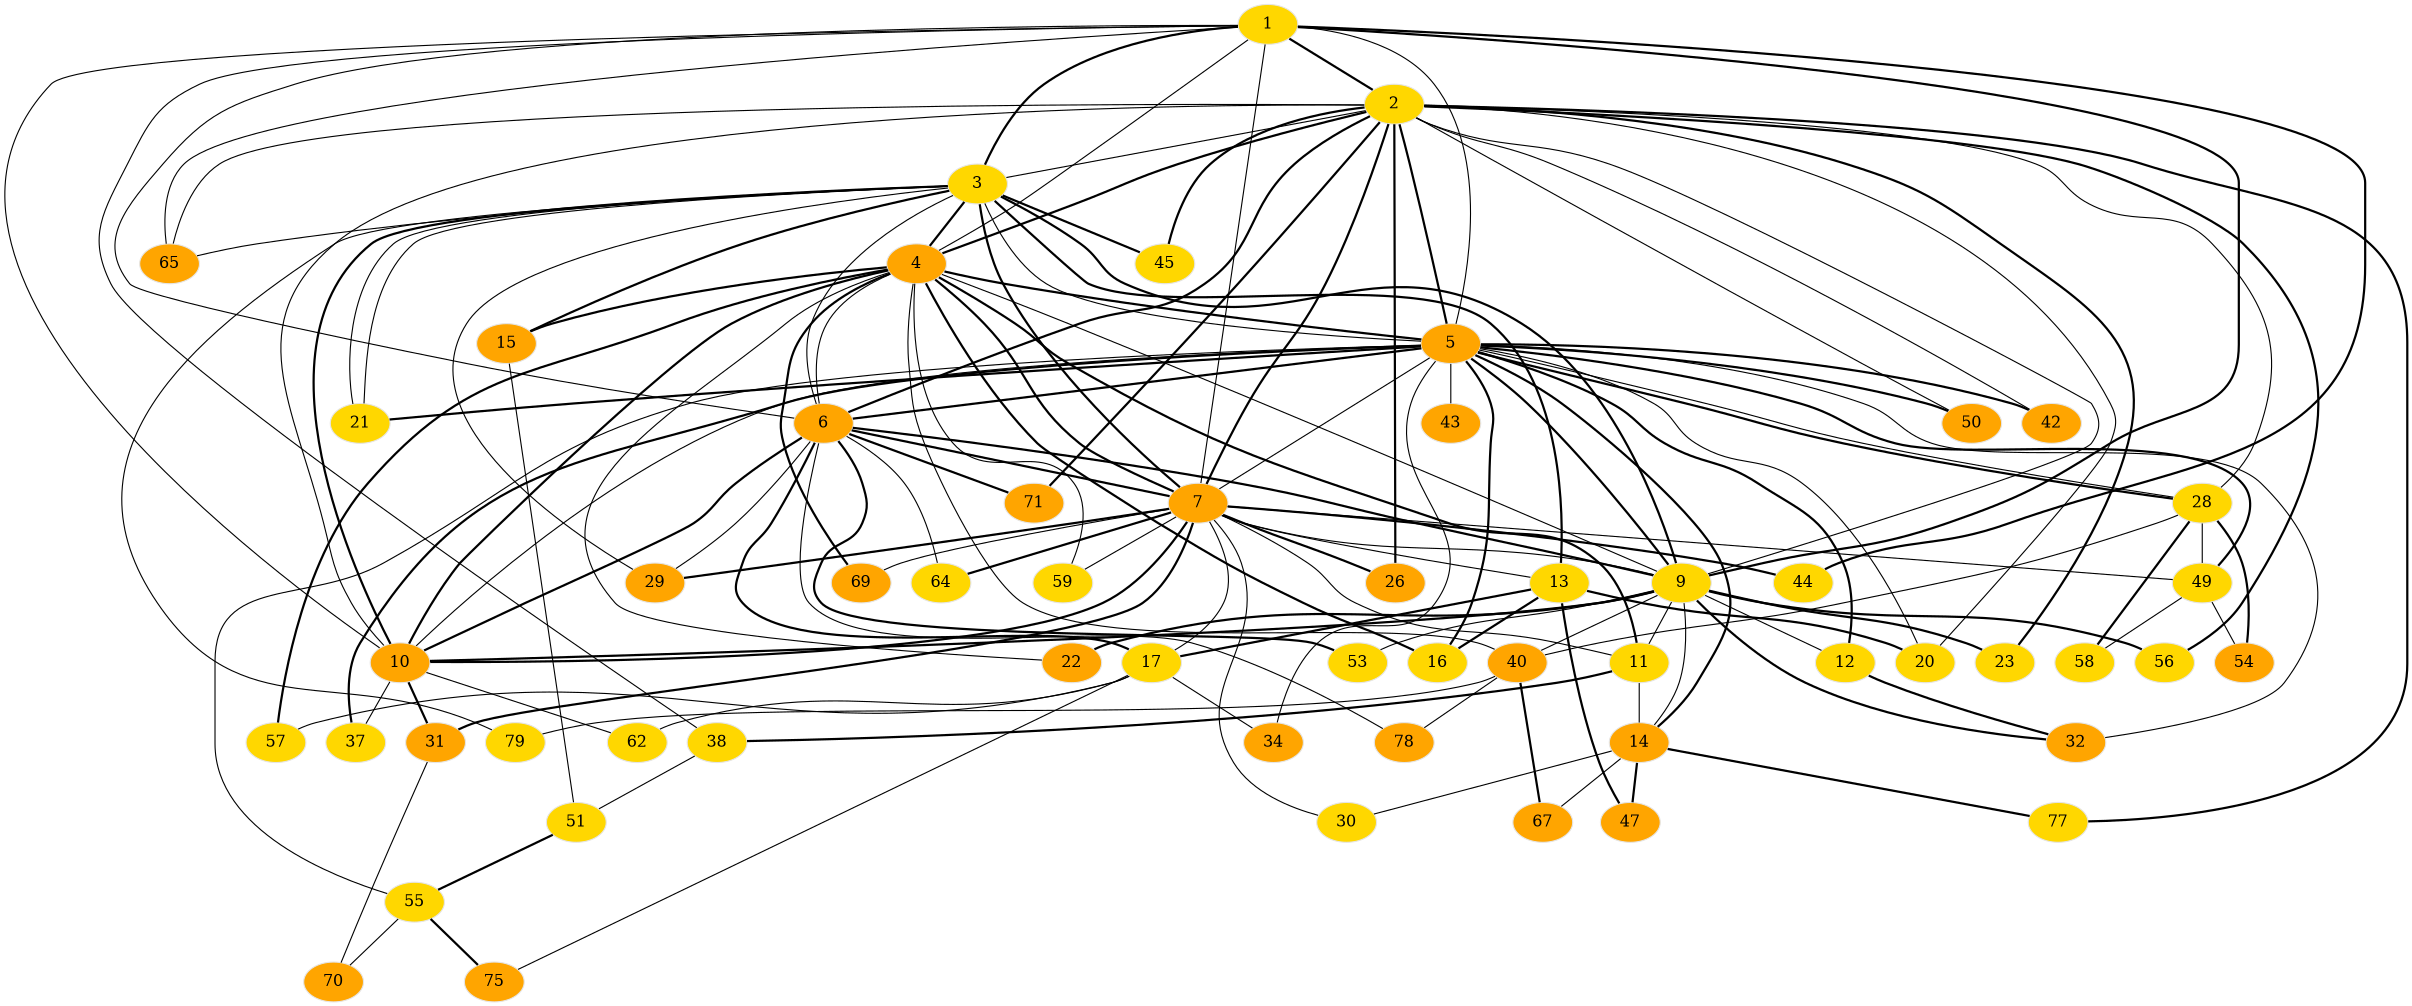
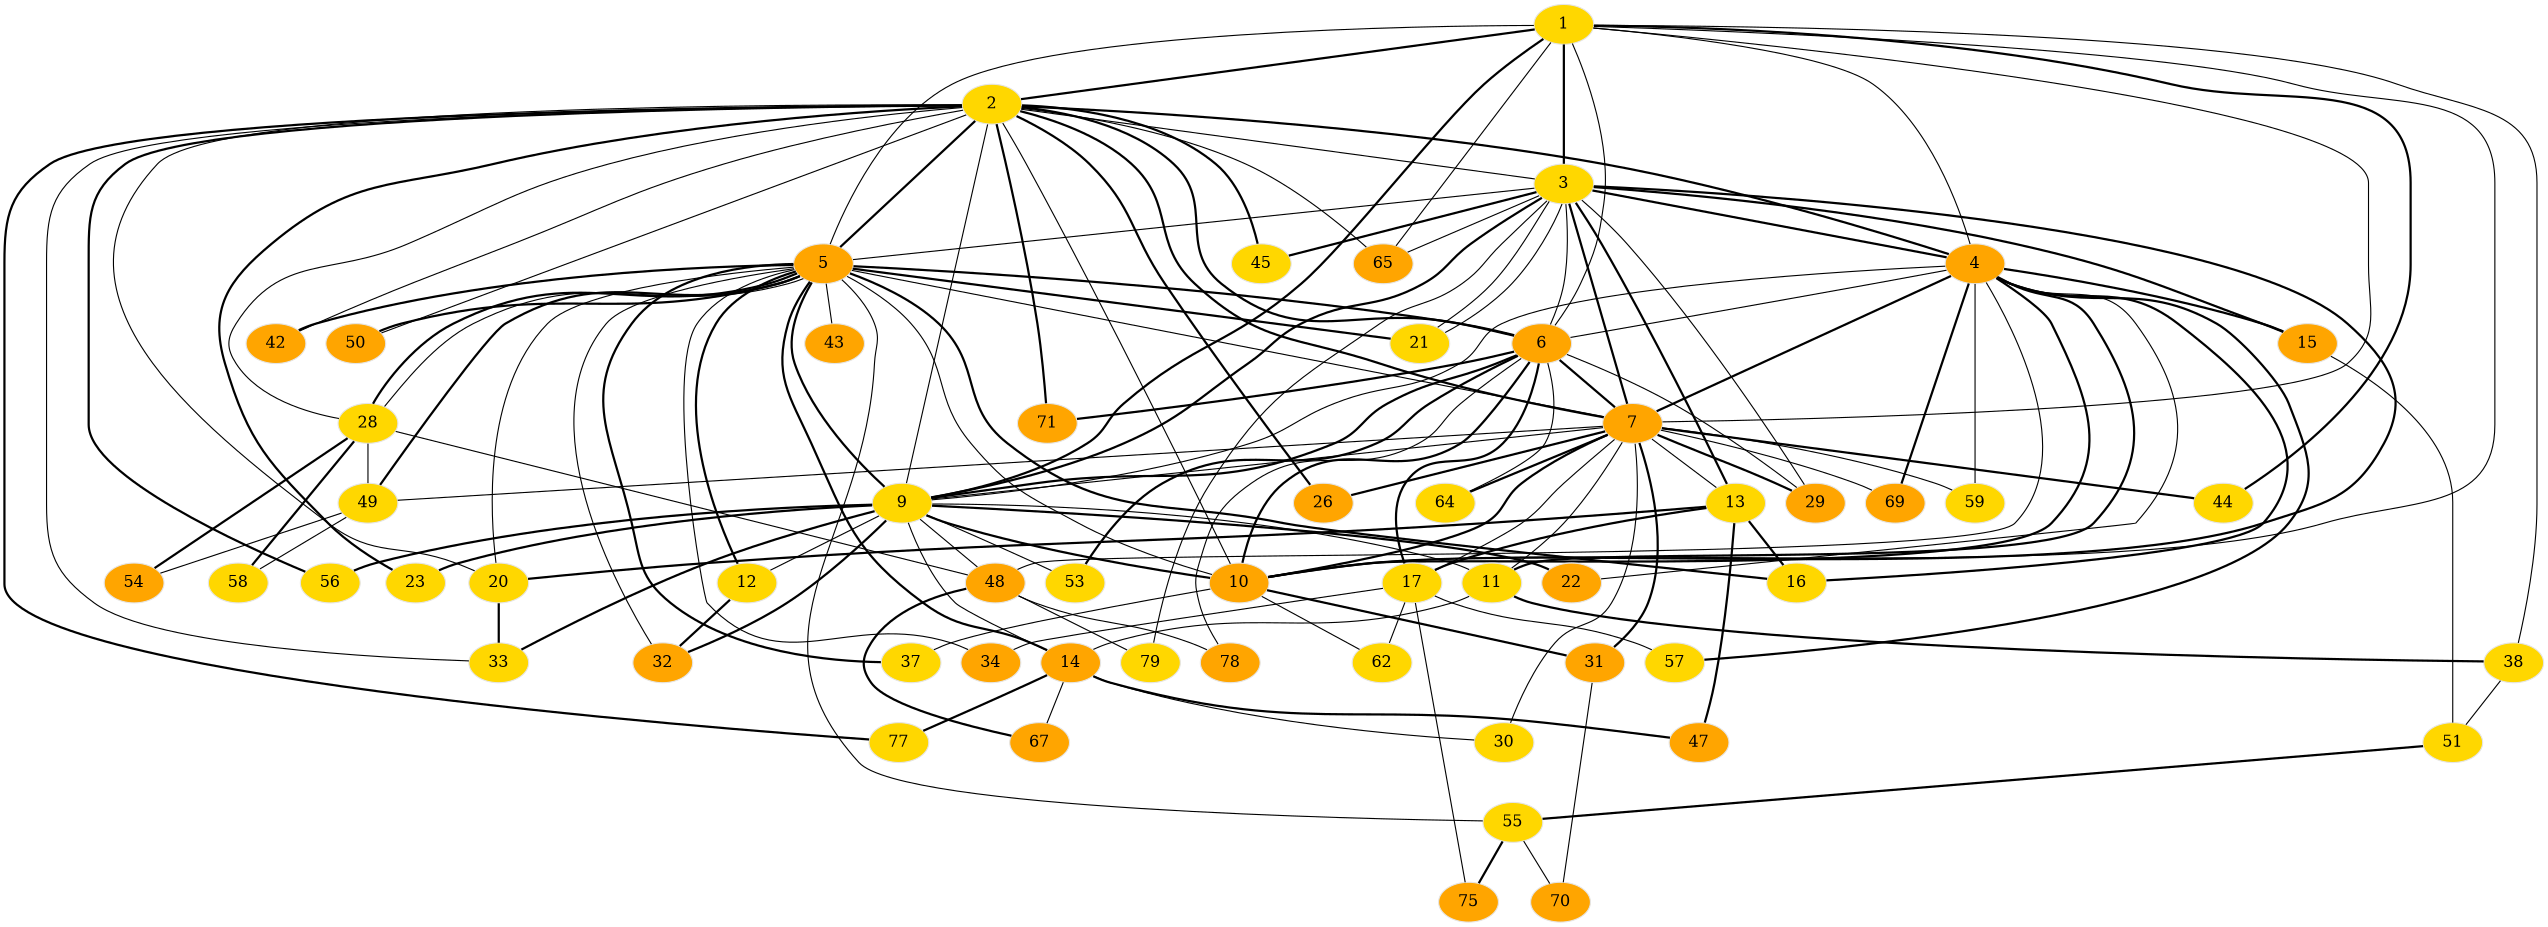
(1182, 311) -> none
none -> (499, 663)
(1517, 663) -> (995, 583)
